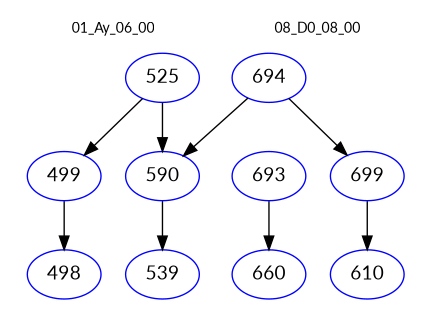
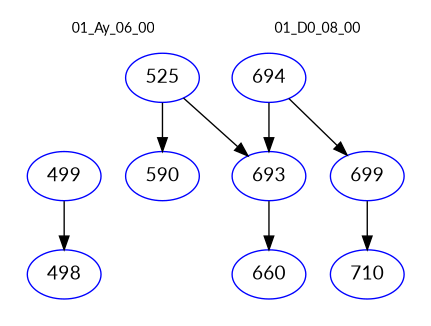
(318, 29) -> (318, 29)
(230, 114) -> (269, 120)
(118, 122) -> (201, 114)
(162, 274) -> none
(367, 274) -> (367, 274)
